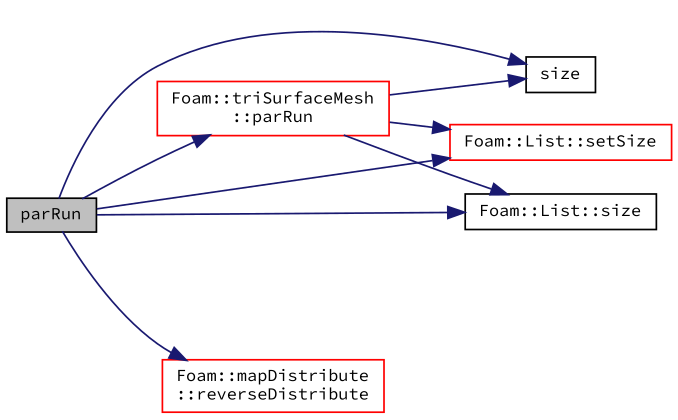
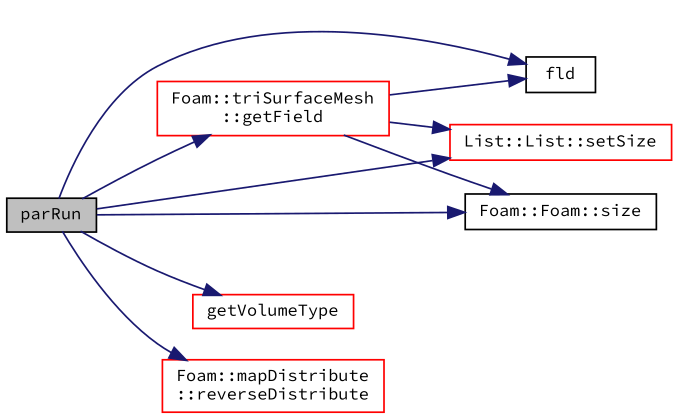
(561, 75) -> (561, 75)
(273, 109) -> (273, 109)
(561, 142) -> (561, 142)
(561, 212) -> (561, 212)
none -> (273, 312)
